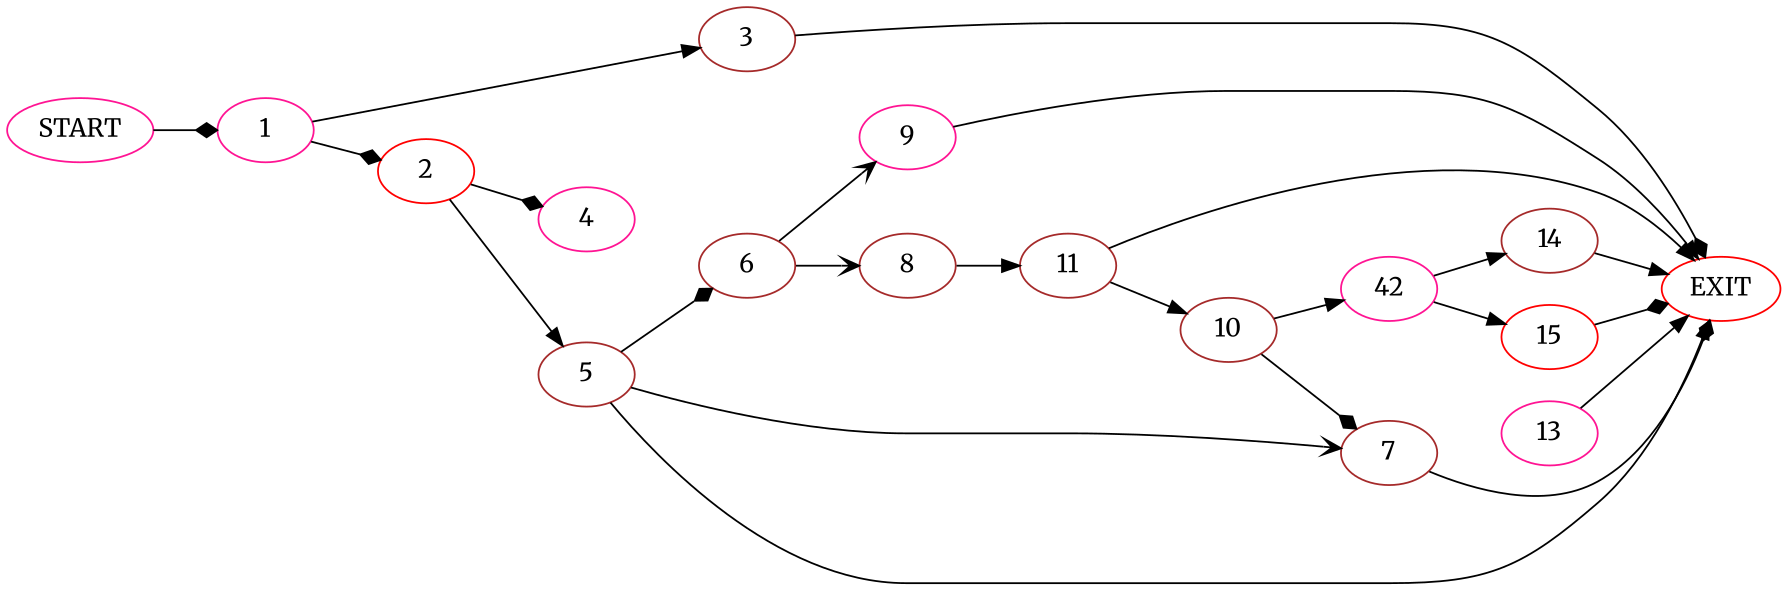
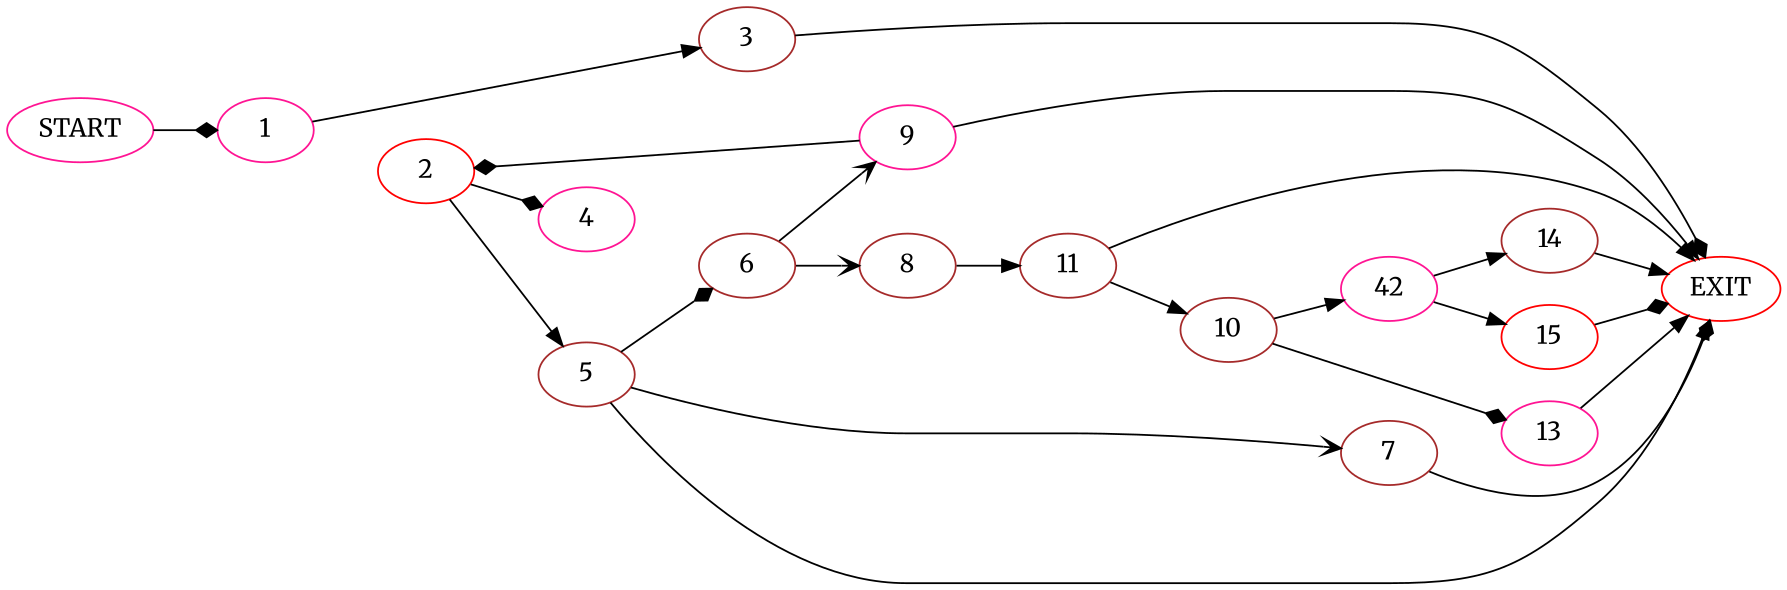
(336, 148) -> (678, 153)
(1300, 385) -> (1379, 378)
